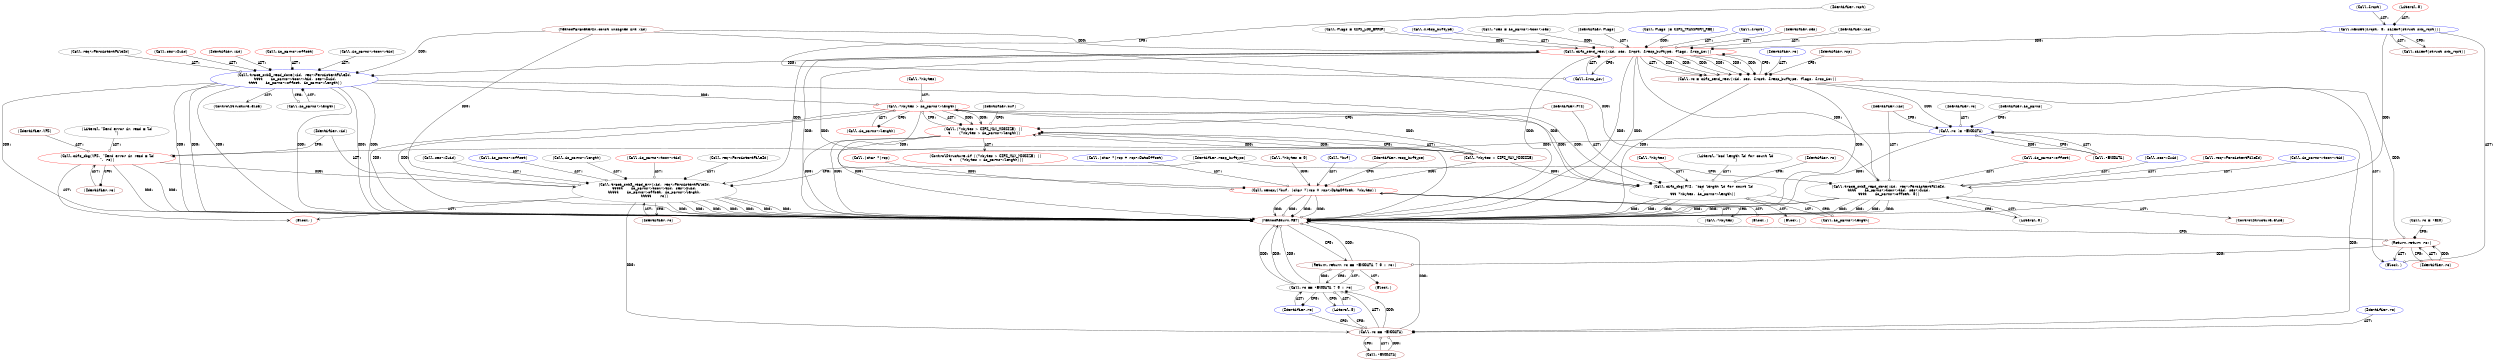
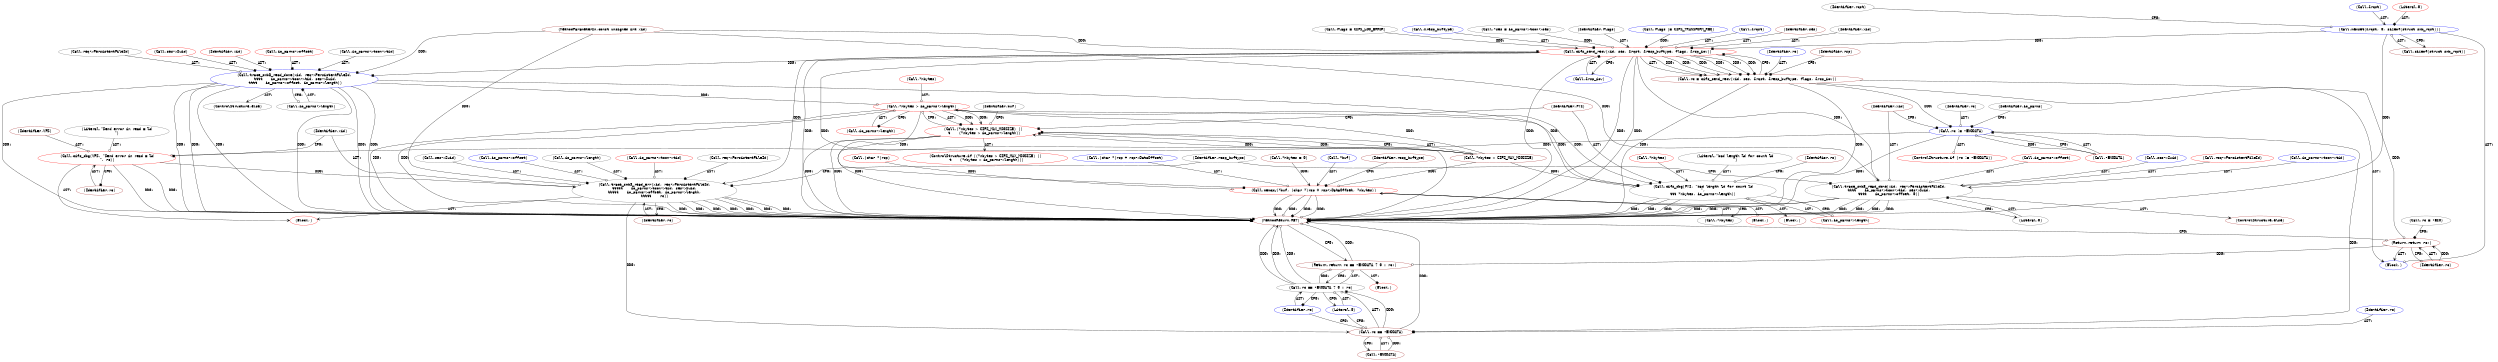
(955, 43) -> (2102, 18)
none -> (1952, 158)
